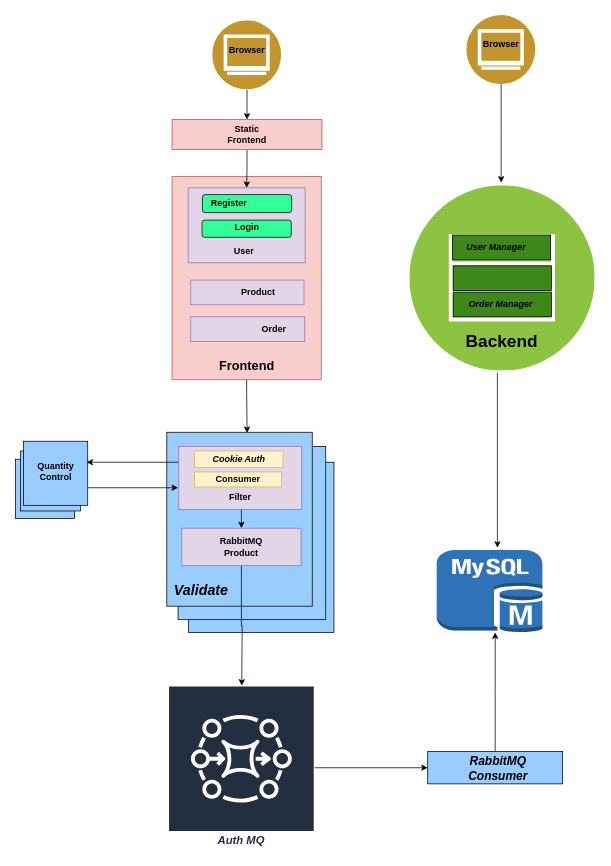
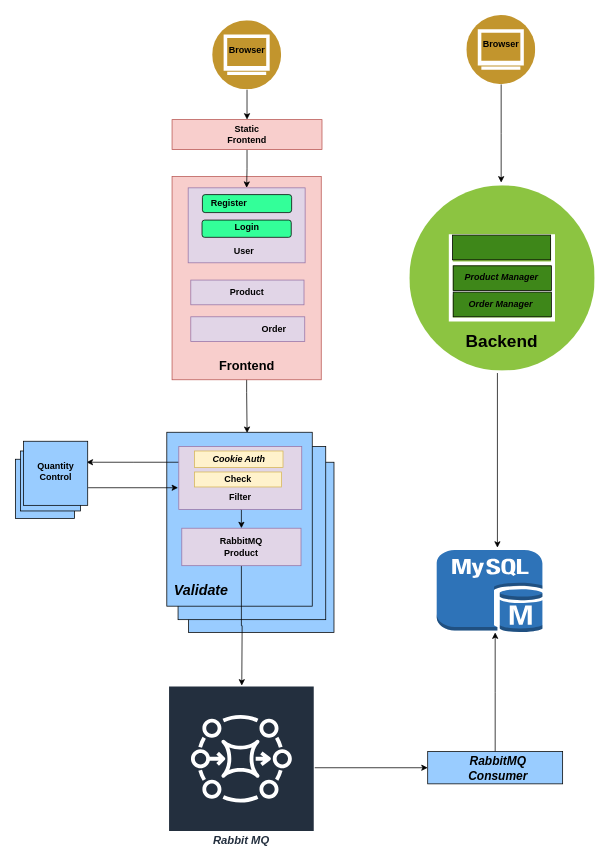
(497, 248) -> none
none -> (502, 278)
(258, 293) -> (247, 293)
(238, 480) -> (238, 480)
(242, 843) -> (242, 843)
